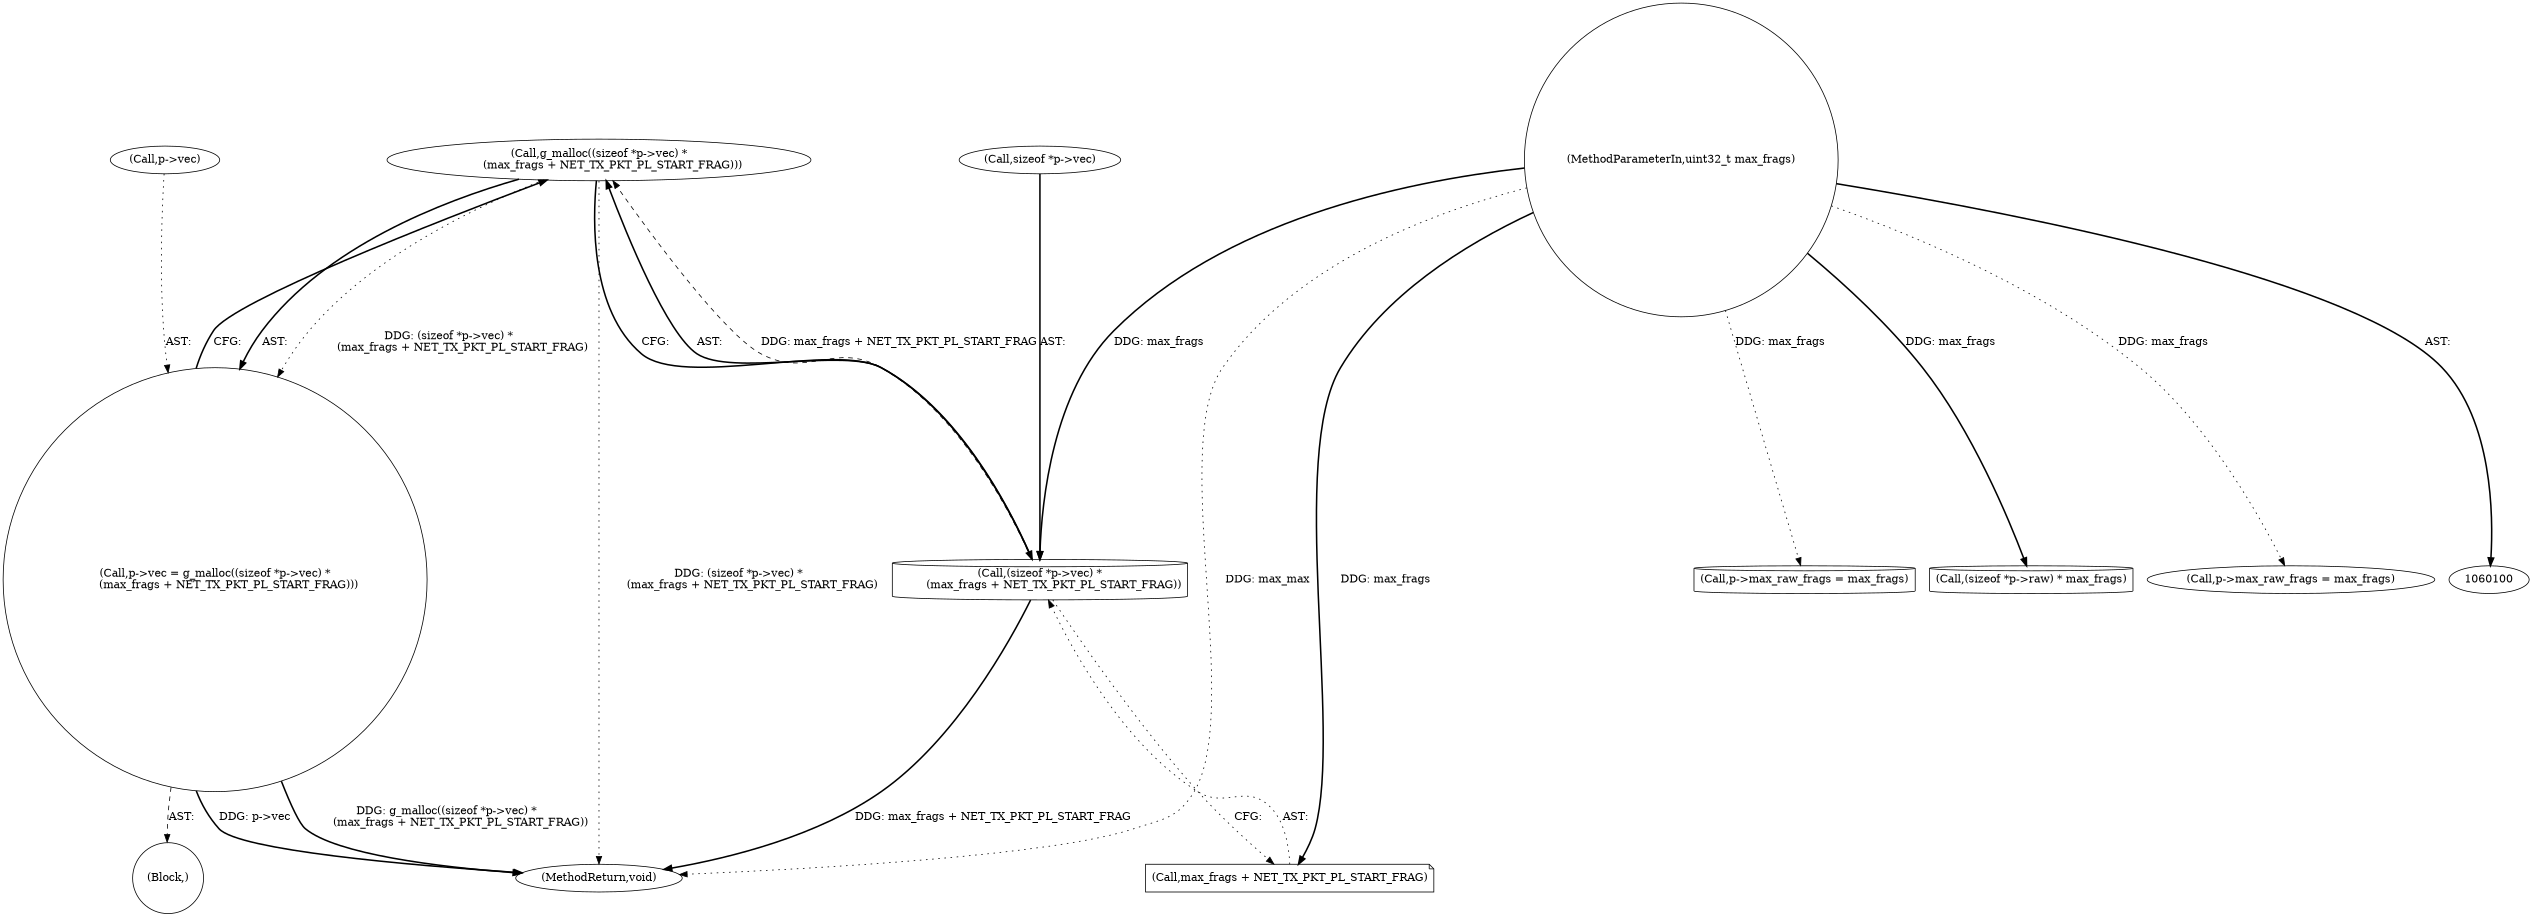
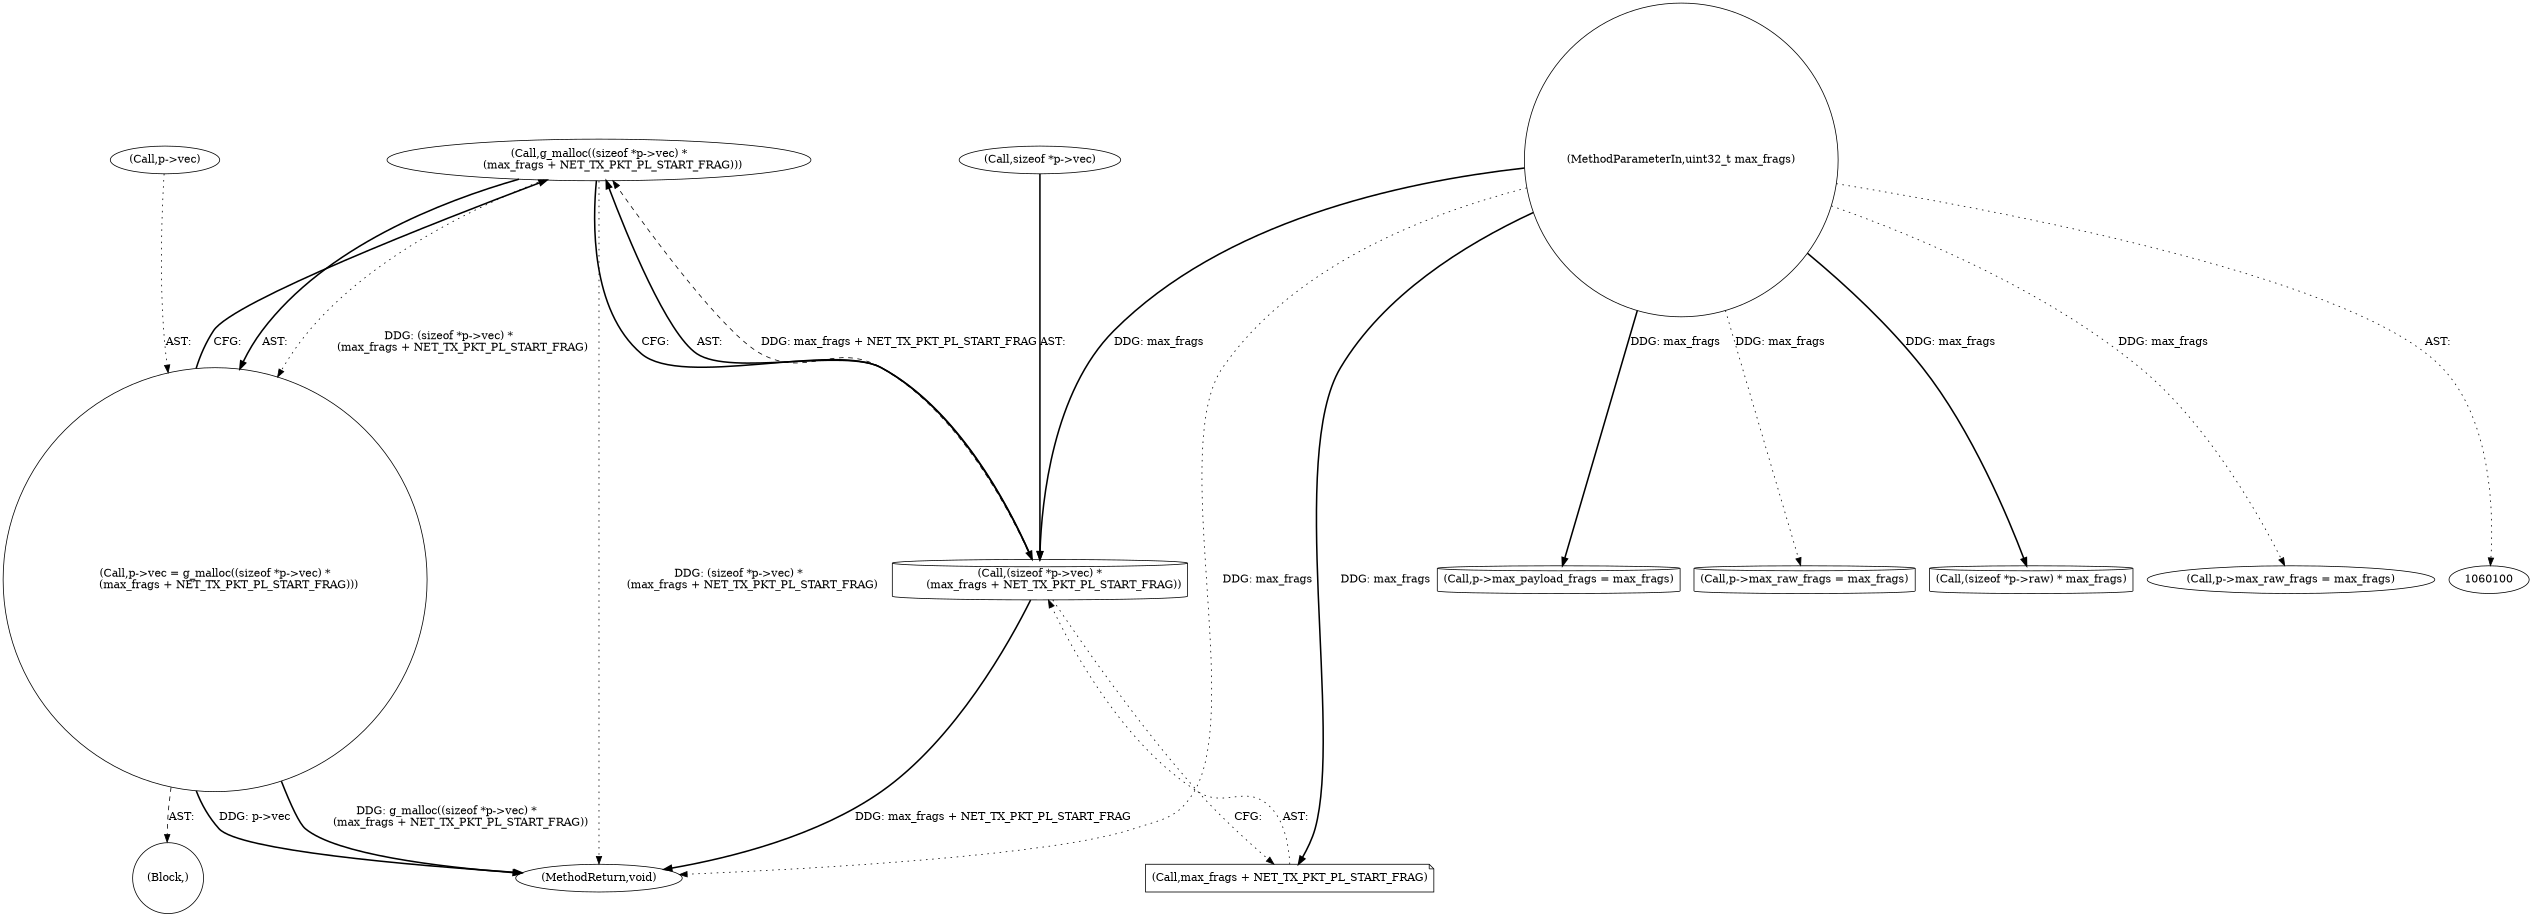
(2246, 274) -> (2246, 274)
(1268, 580) -> (1268, 580)
none -> (1559, 580)
